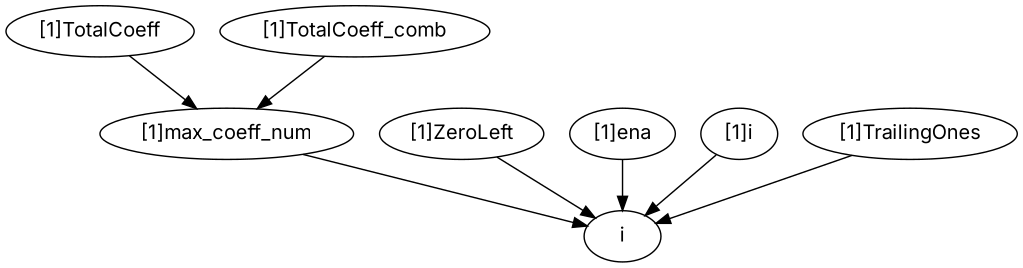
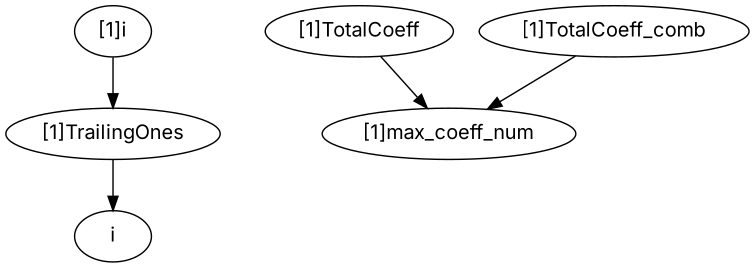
(462, 134) -> none
(623, 134) -> none
(686, 180) -> (113, 76)
(438, 188) -> none
